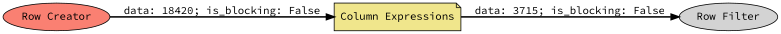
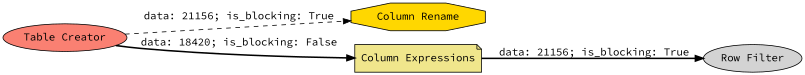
(570, 11) -> (594, 53)
(56, 17) -> (65, 38)
none -> (418, 17)
